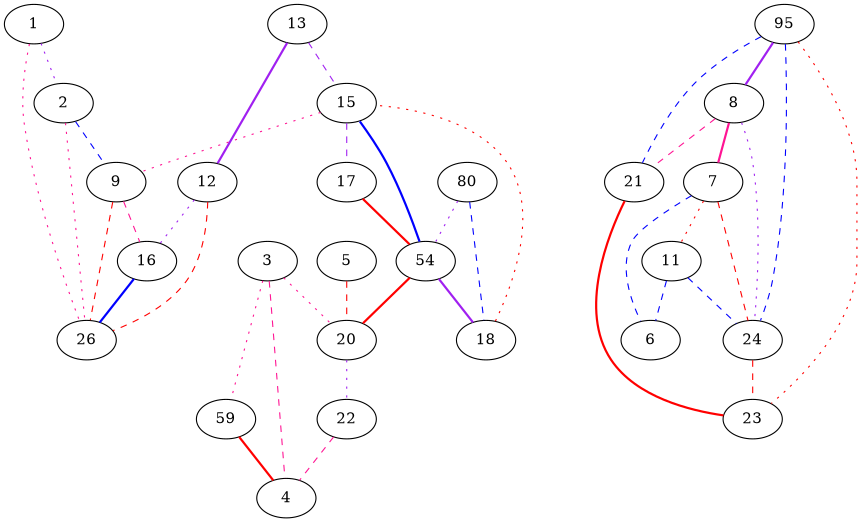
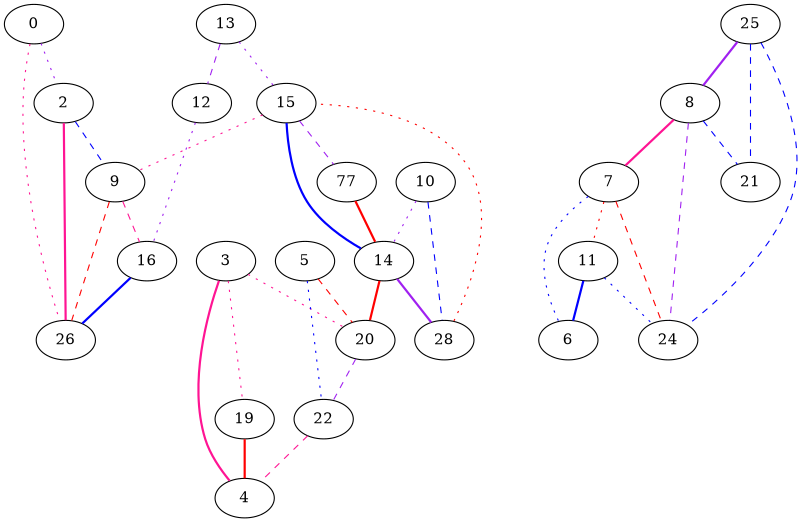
(34, 24) -> (34, 24)
(785, 24) -> (751, 24)
(322, 64) -> (256, 64)
(252, 103) -> (214, 64)
(684, 143) -> (720, 143)
(347, 182) -> (347, 182)
(467, 182) -> (426, 182)
(758, 221) -> (679, 222)
(75, 222) -> (65, 222)
(631, 245) -> (545, 252)
(426, 261) -> (384, 261)
(184, 284) -> none
(661, 301) -> (578, 301)
(712, 301) -> (628, 301)
none -> (314, 340)
(486, 340) -> (444, 340)
(277, 380) -> (199, 383)
(347, 380) -> (345, 380)
(226, 419) -> (245, 419)
(753, 419) -> none
